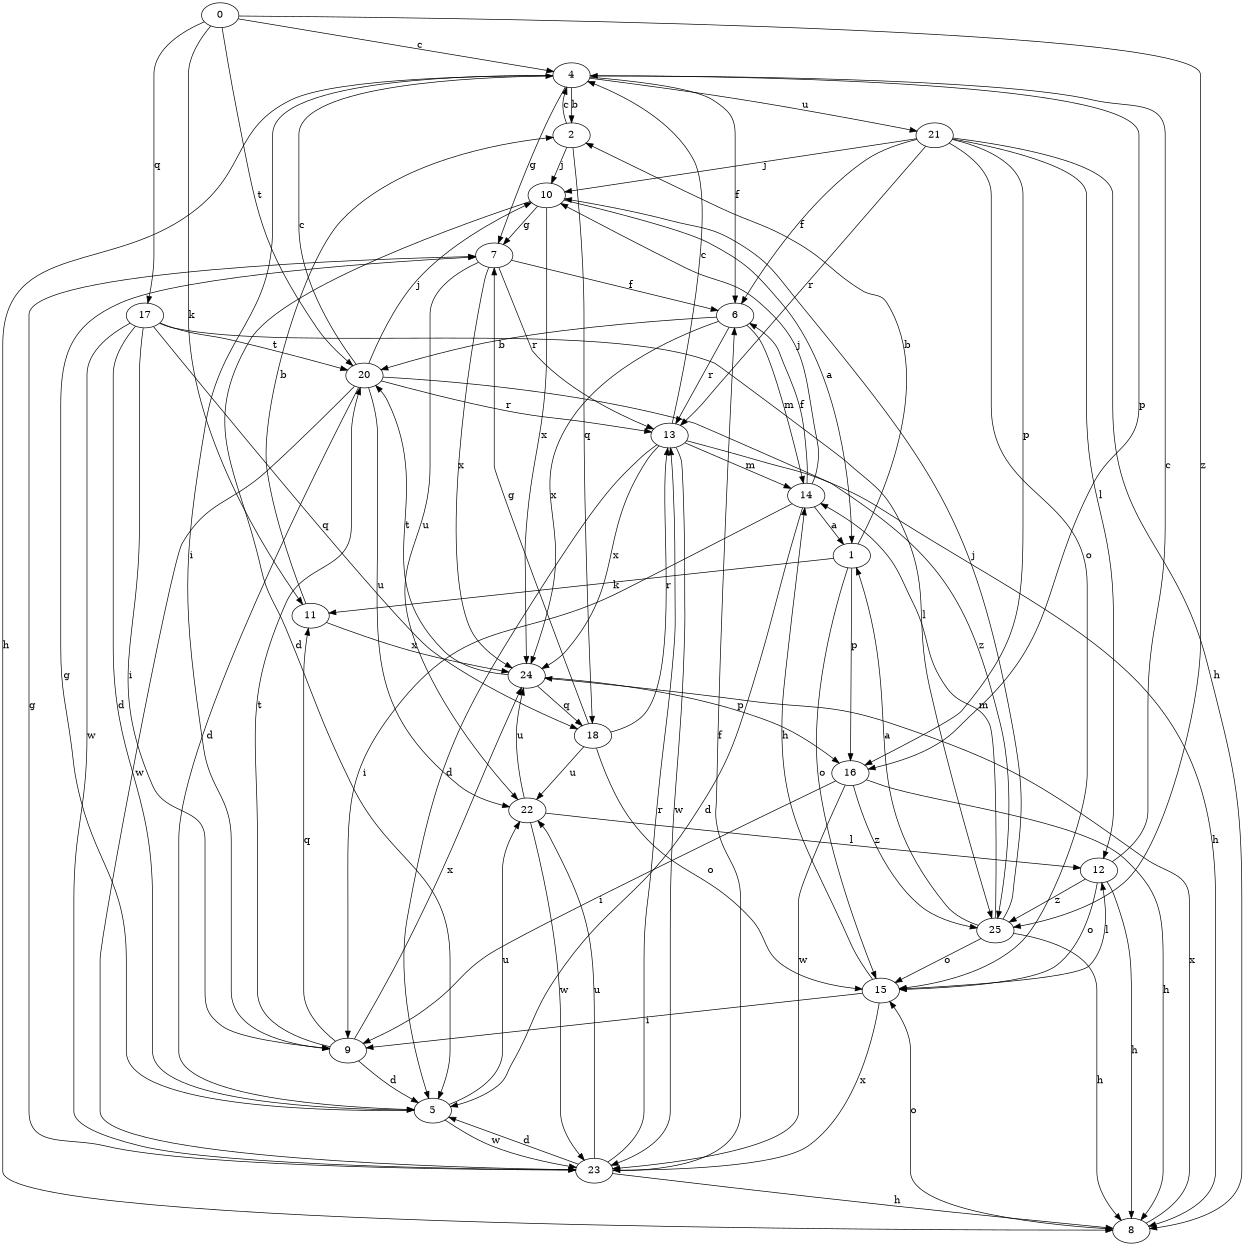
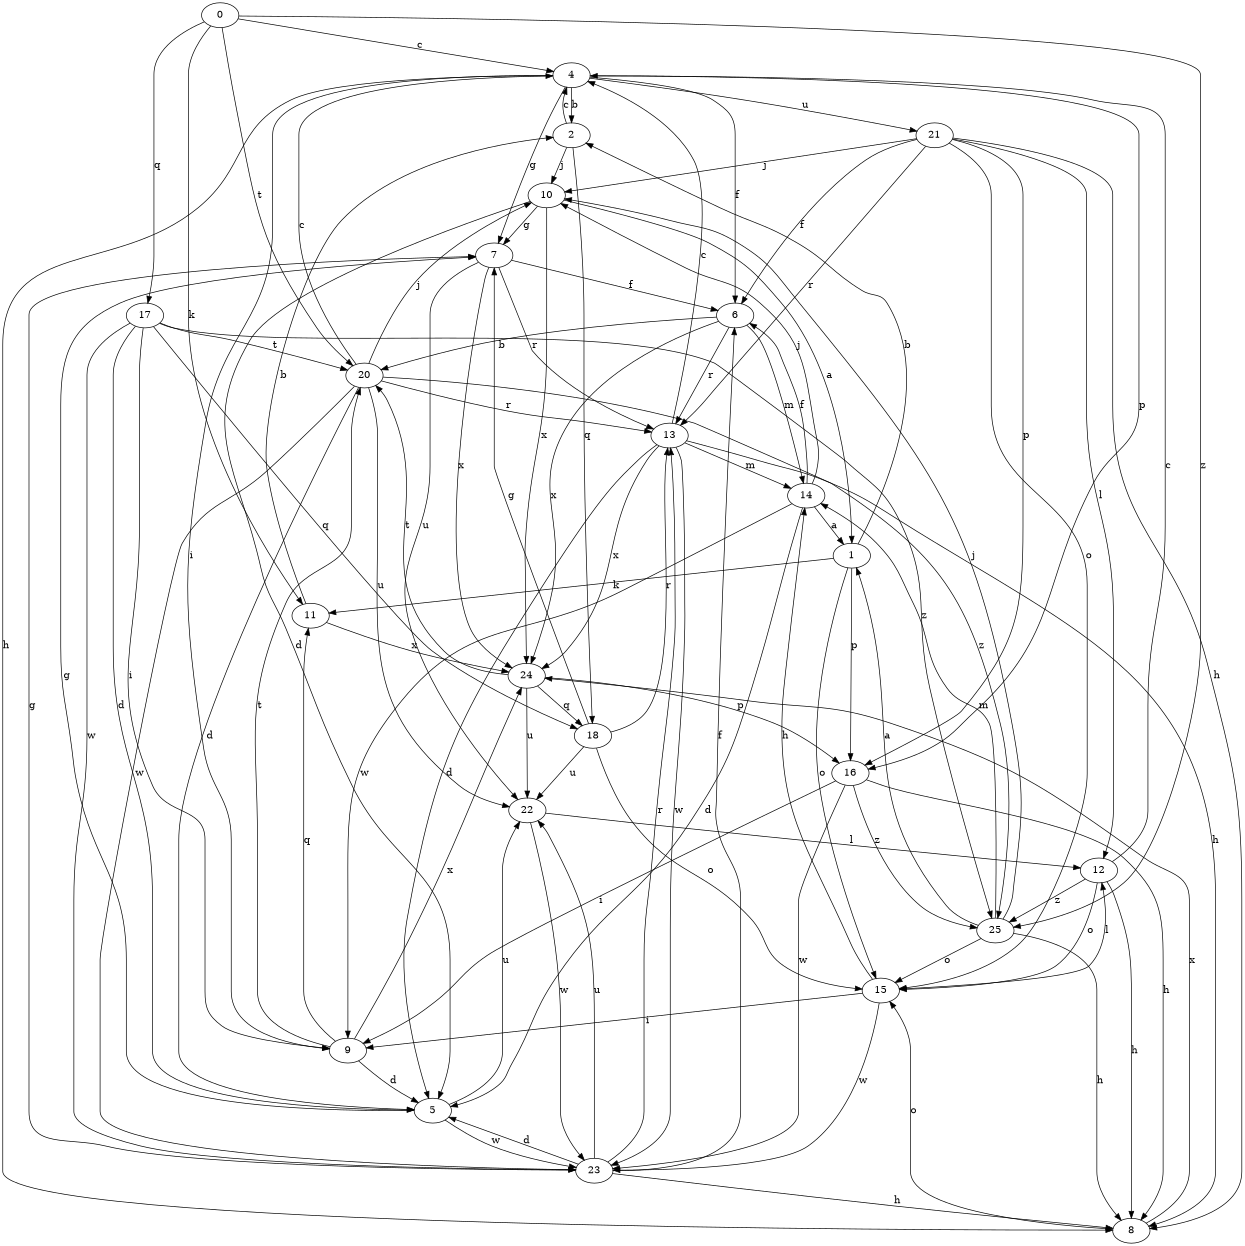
(924, 616) -> (924, 616)
(517, 747) -> (527, 740)
(365, 773) -> (365, 773)
(863, 1081) -> (863, 1081)
